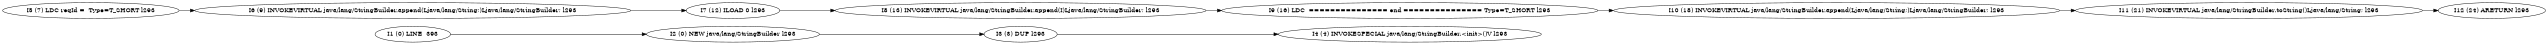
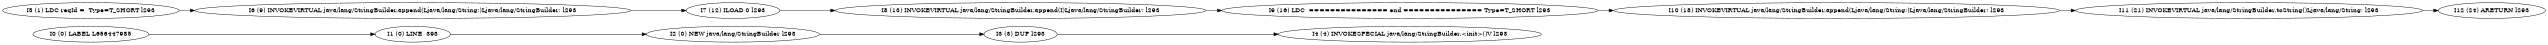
(91, 11) -> (91, 11)
none -> (91, 34)
